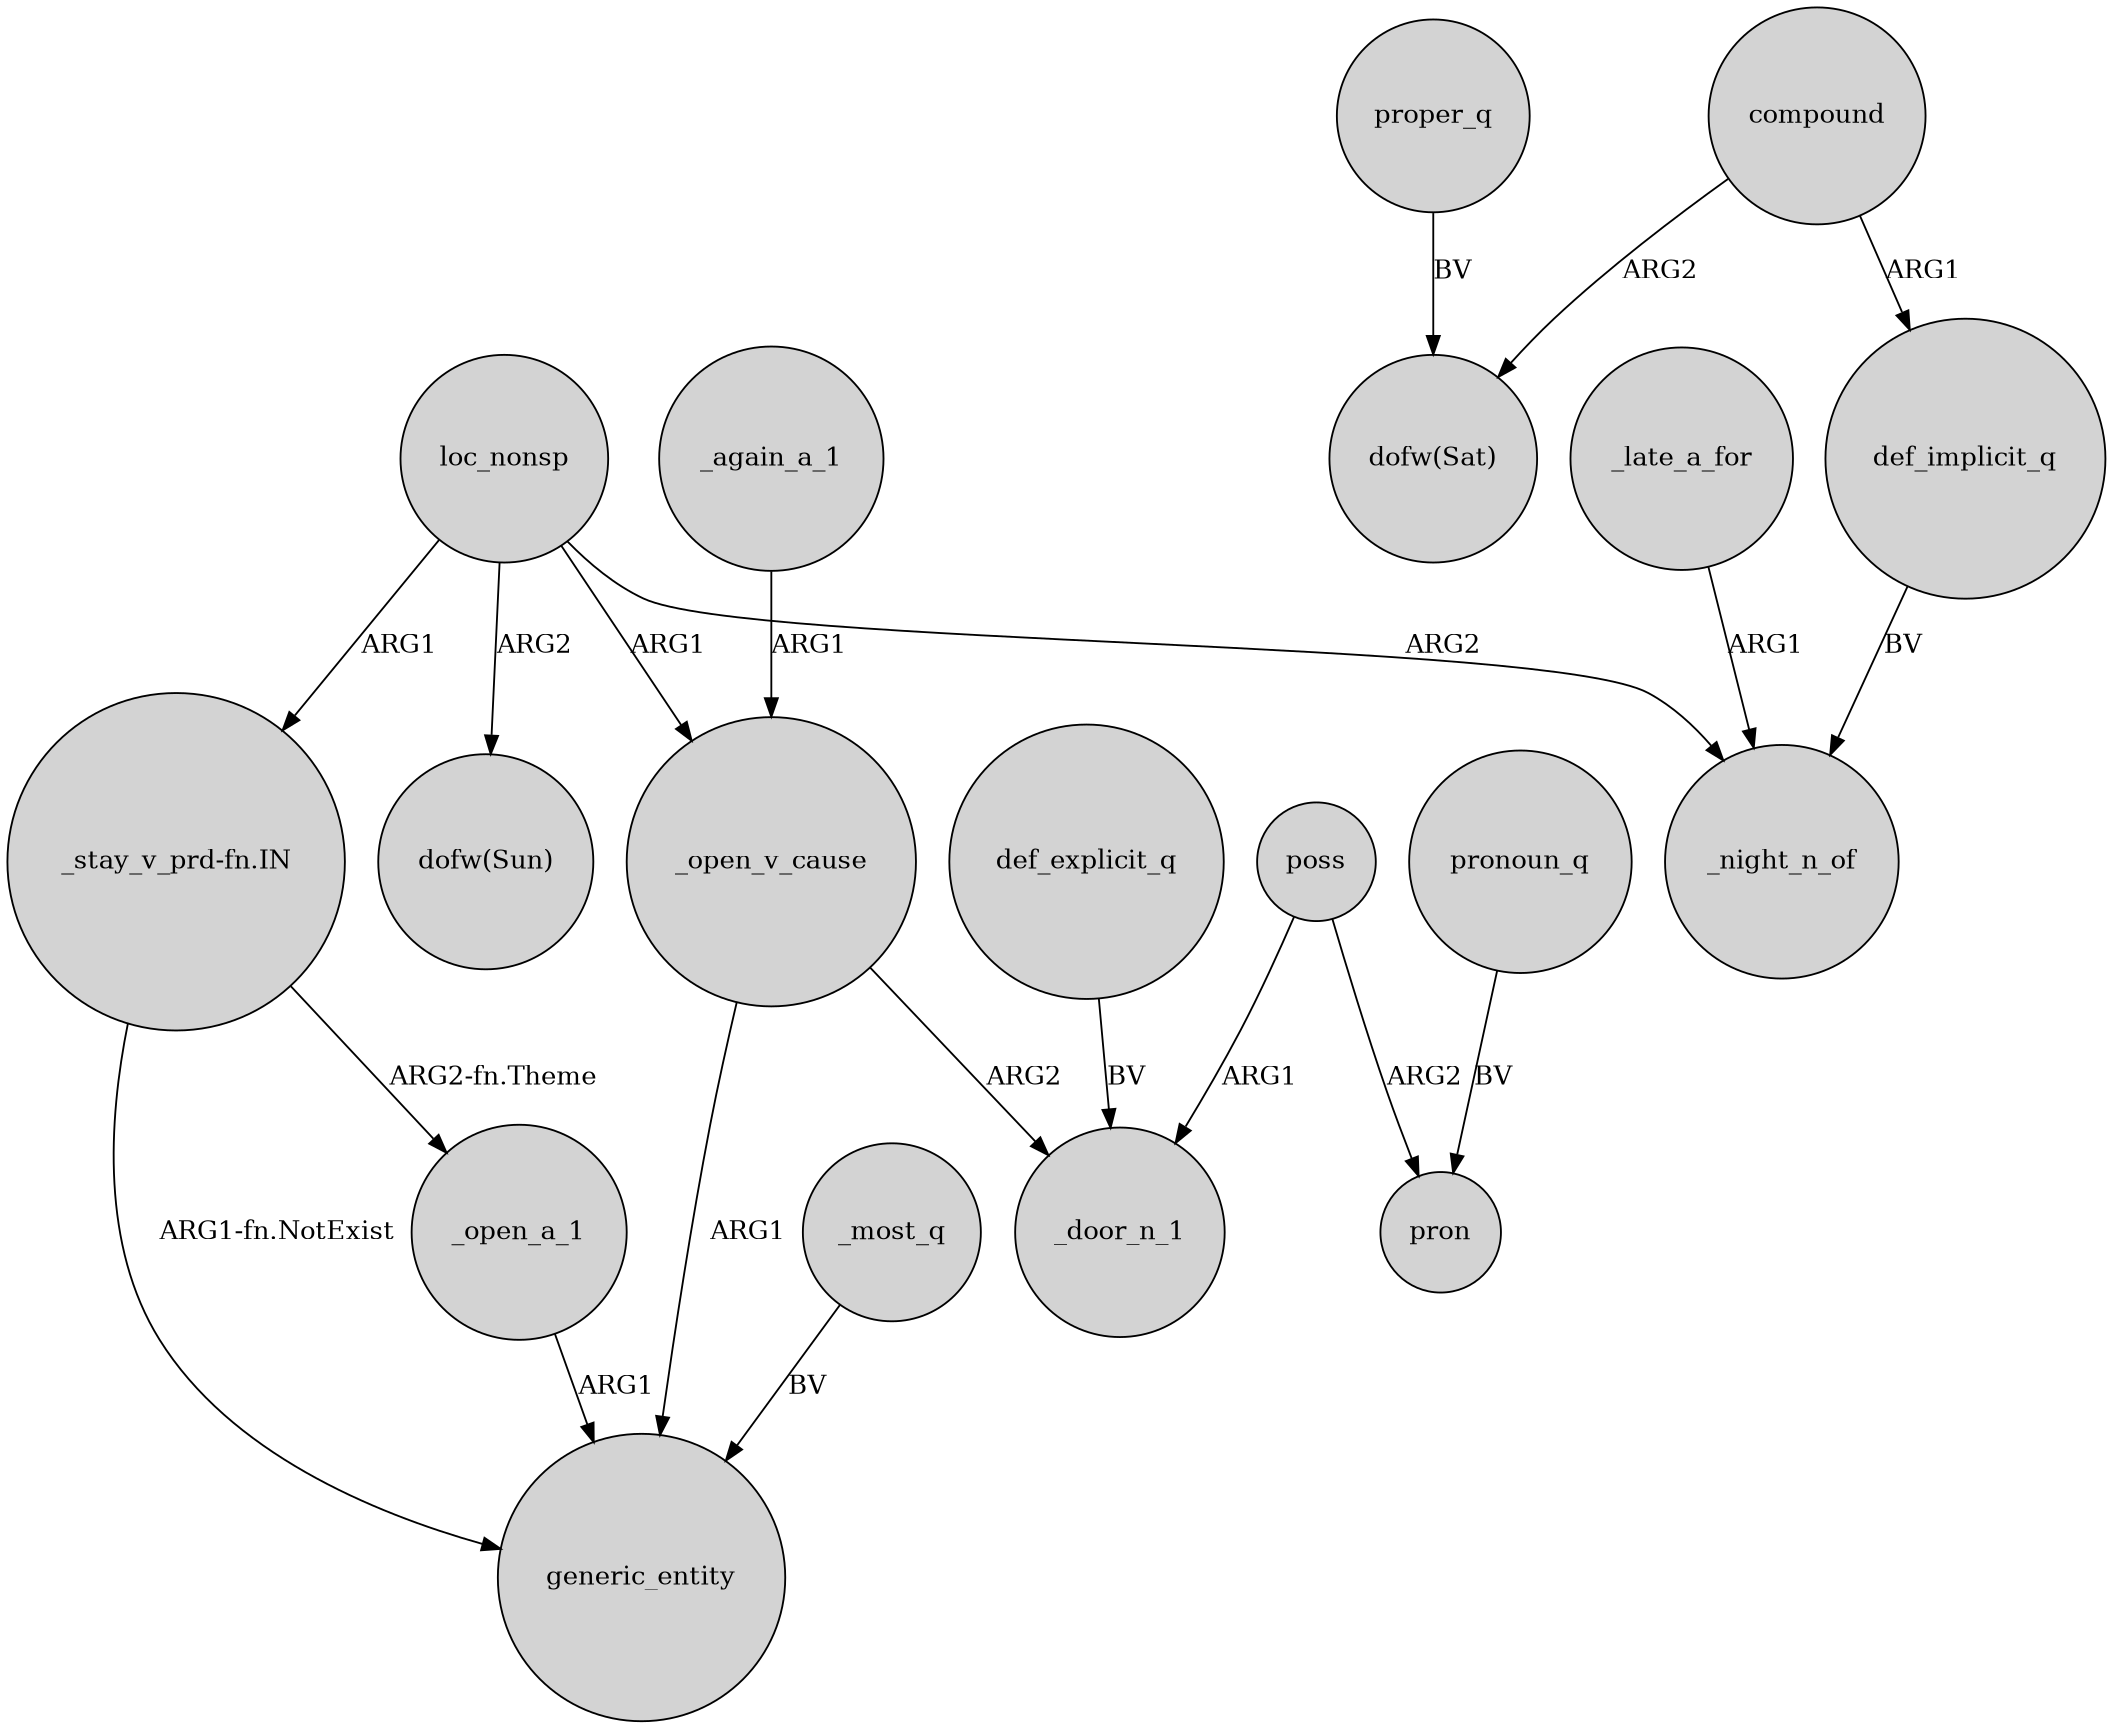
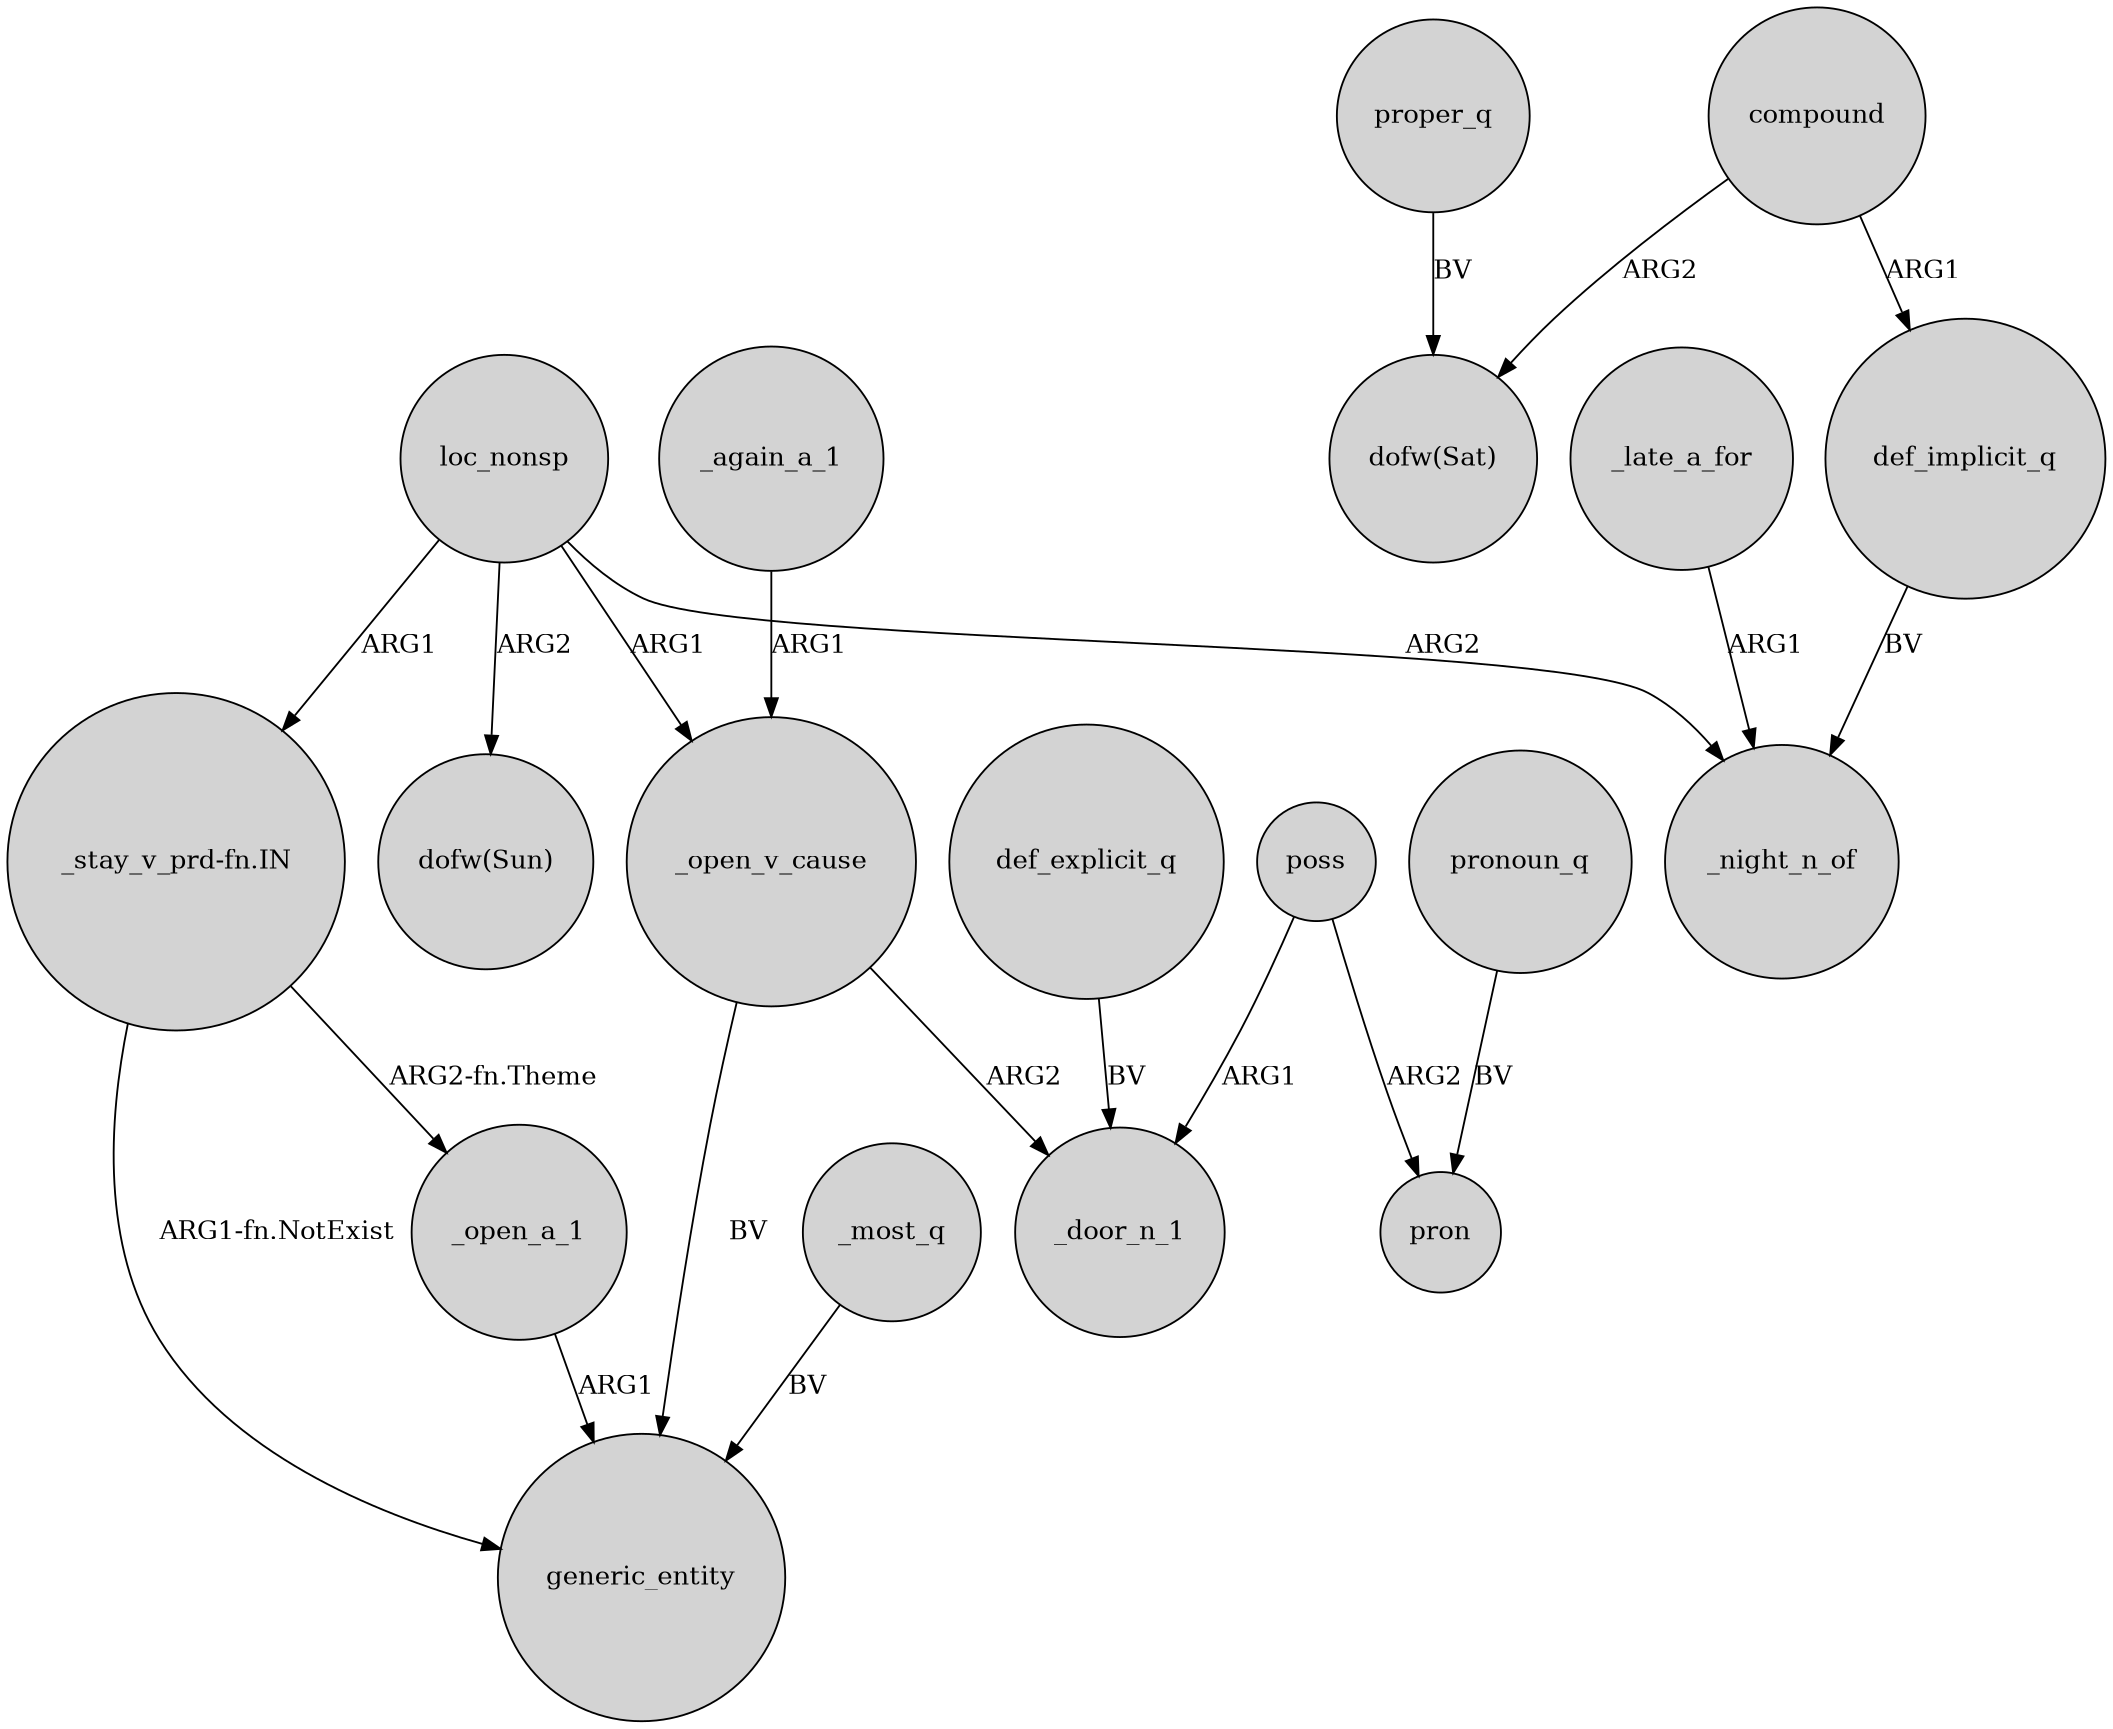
(748, 1232) -> (748, 1232)
